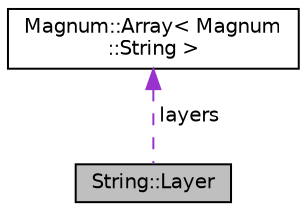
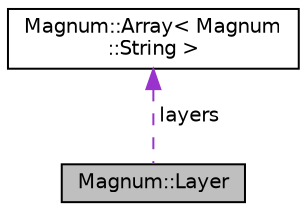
(153, 183) -> (153, 183)
